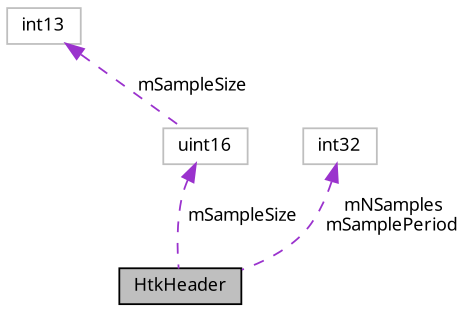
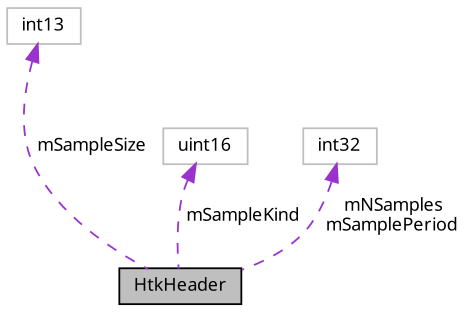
(133, 92) -> (47, 187)
(241, 216) -> (241, 216)
